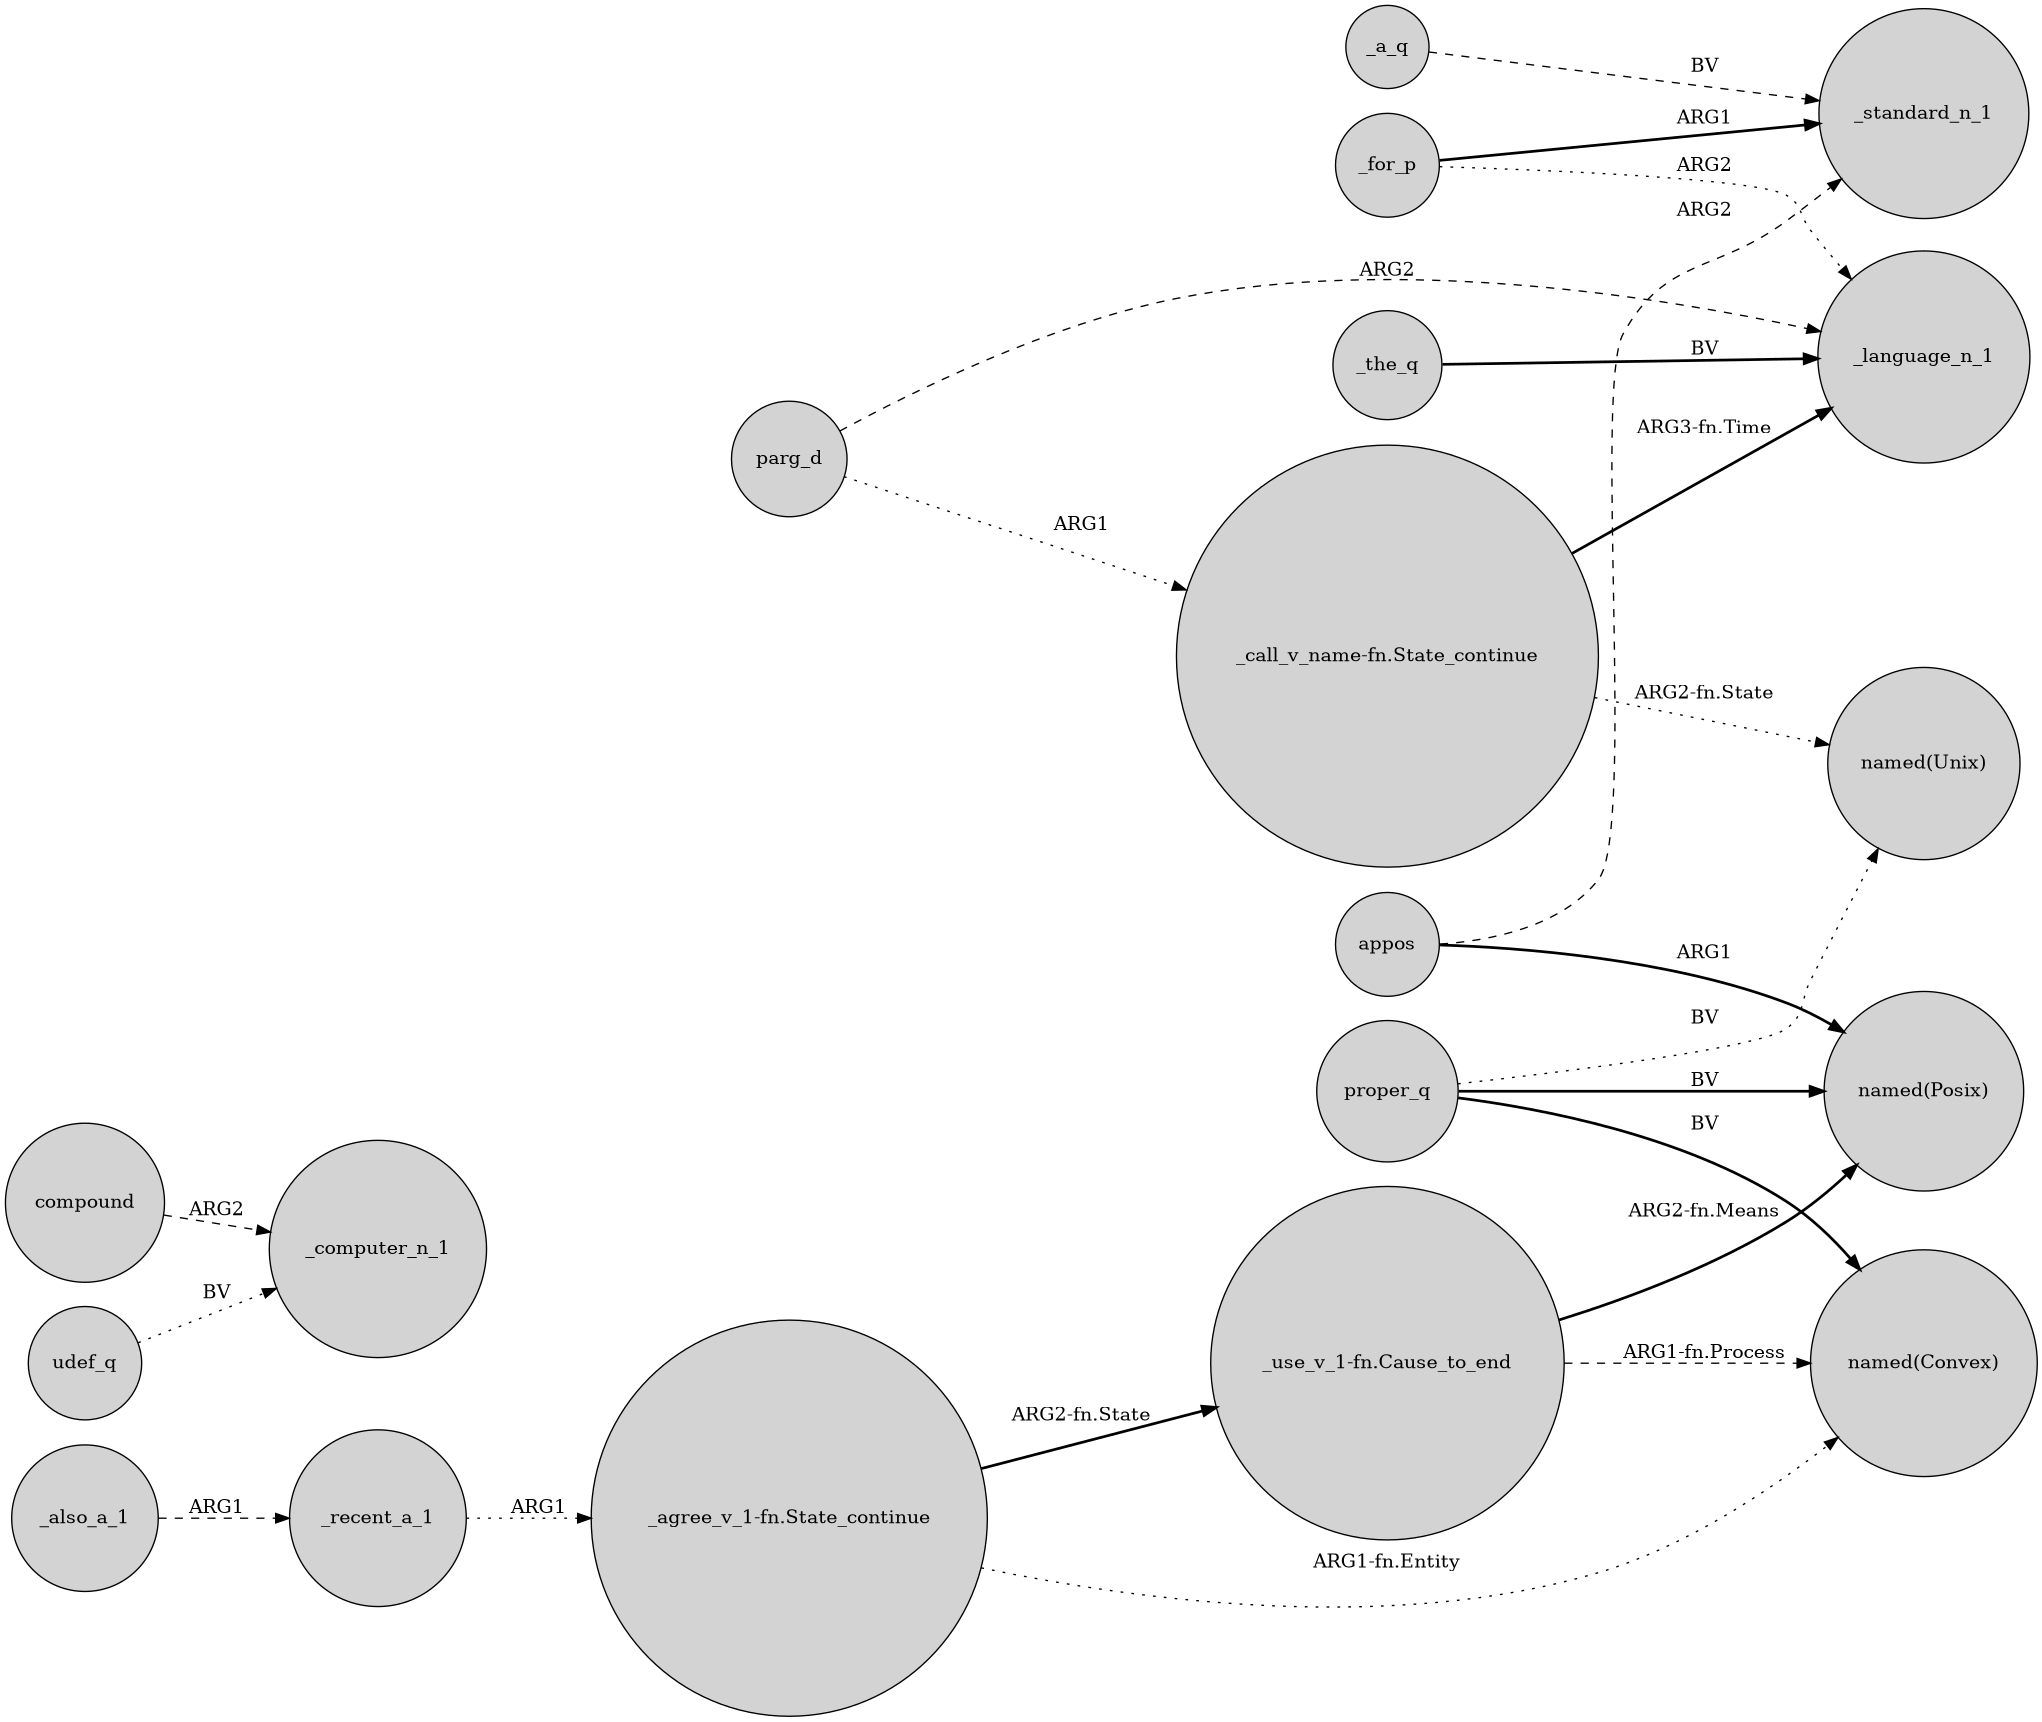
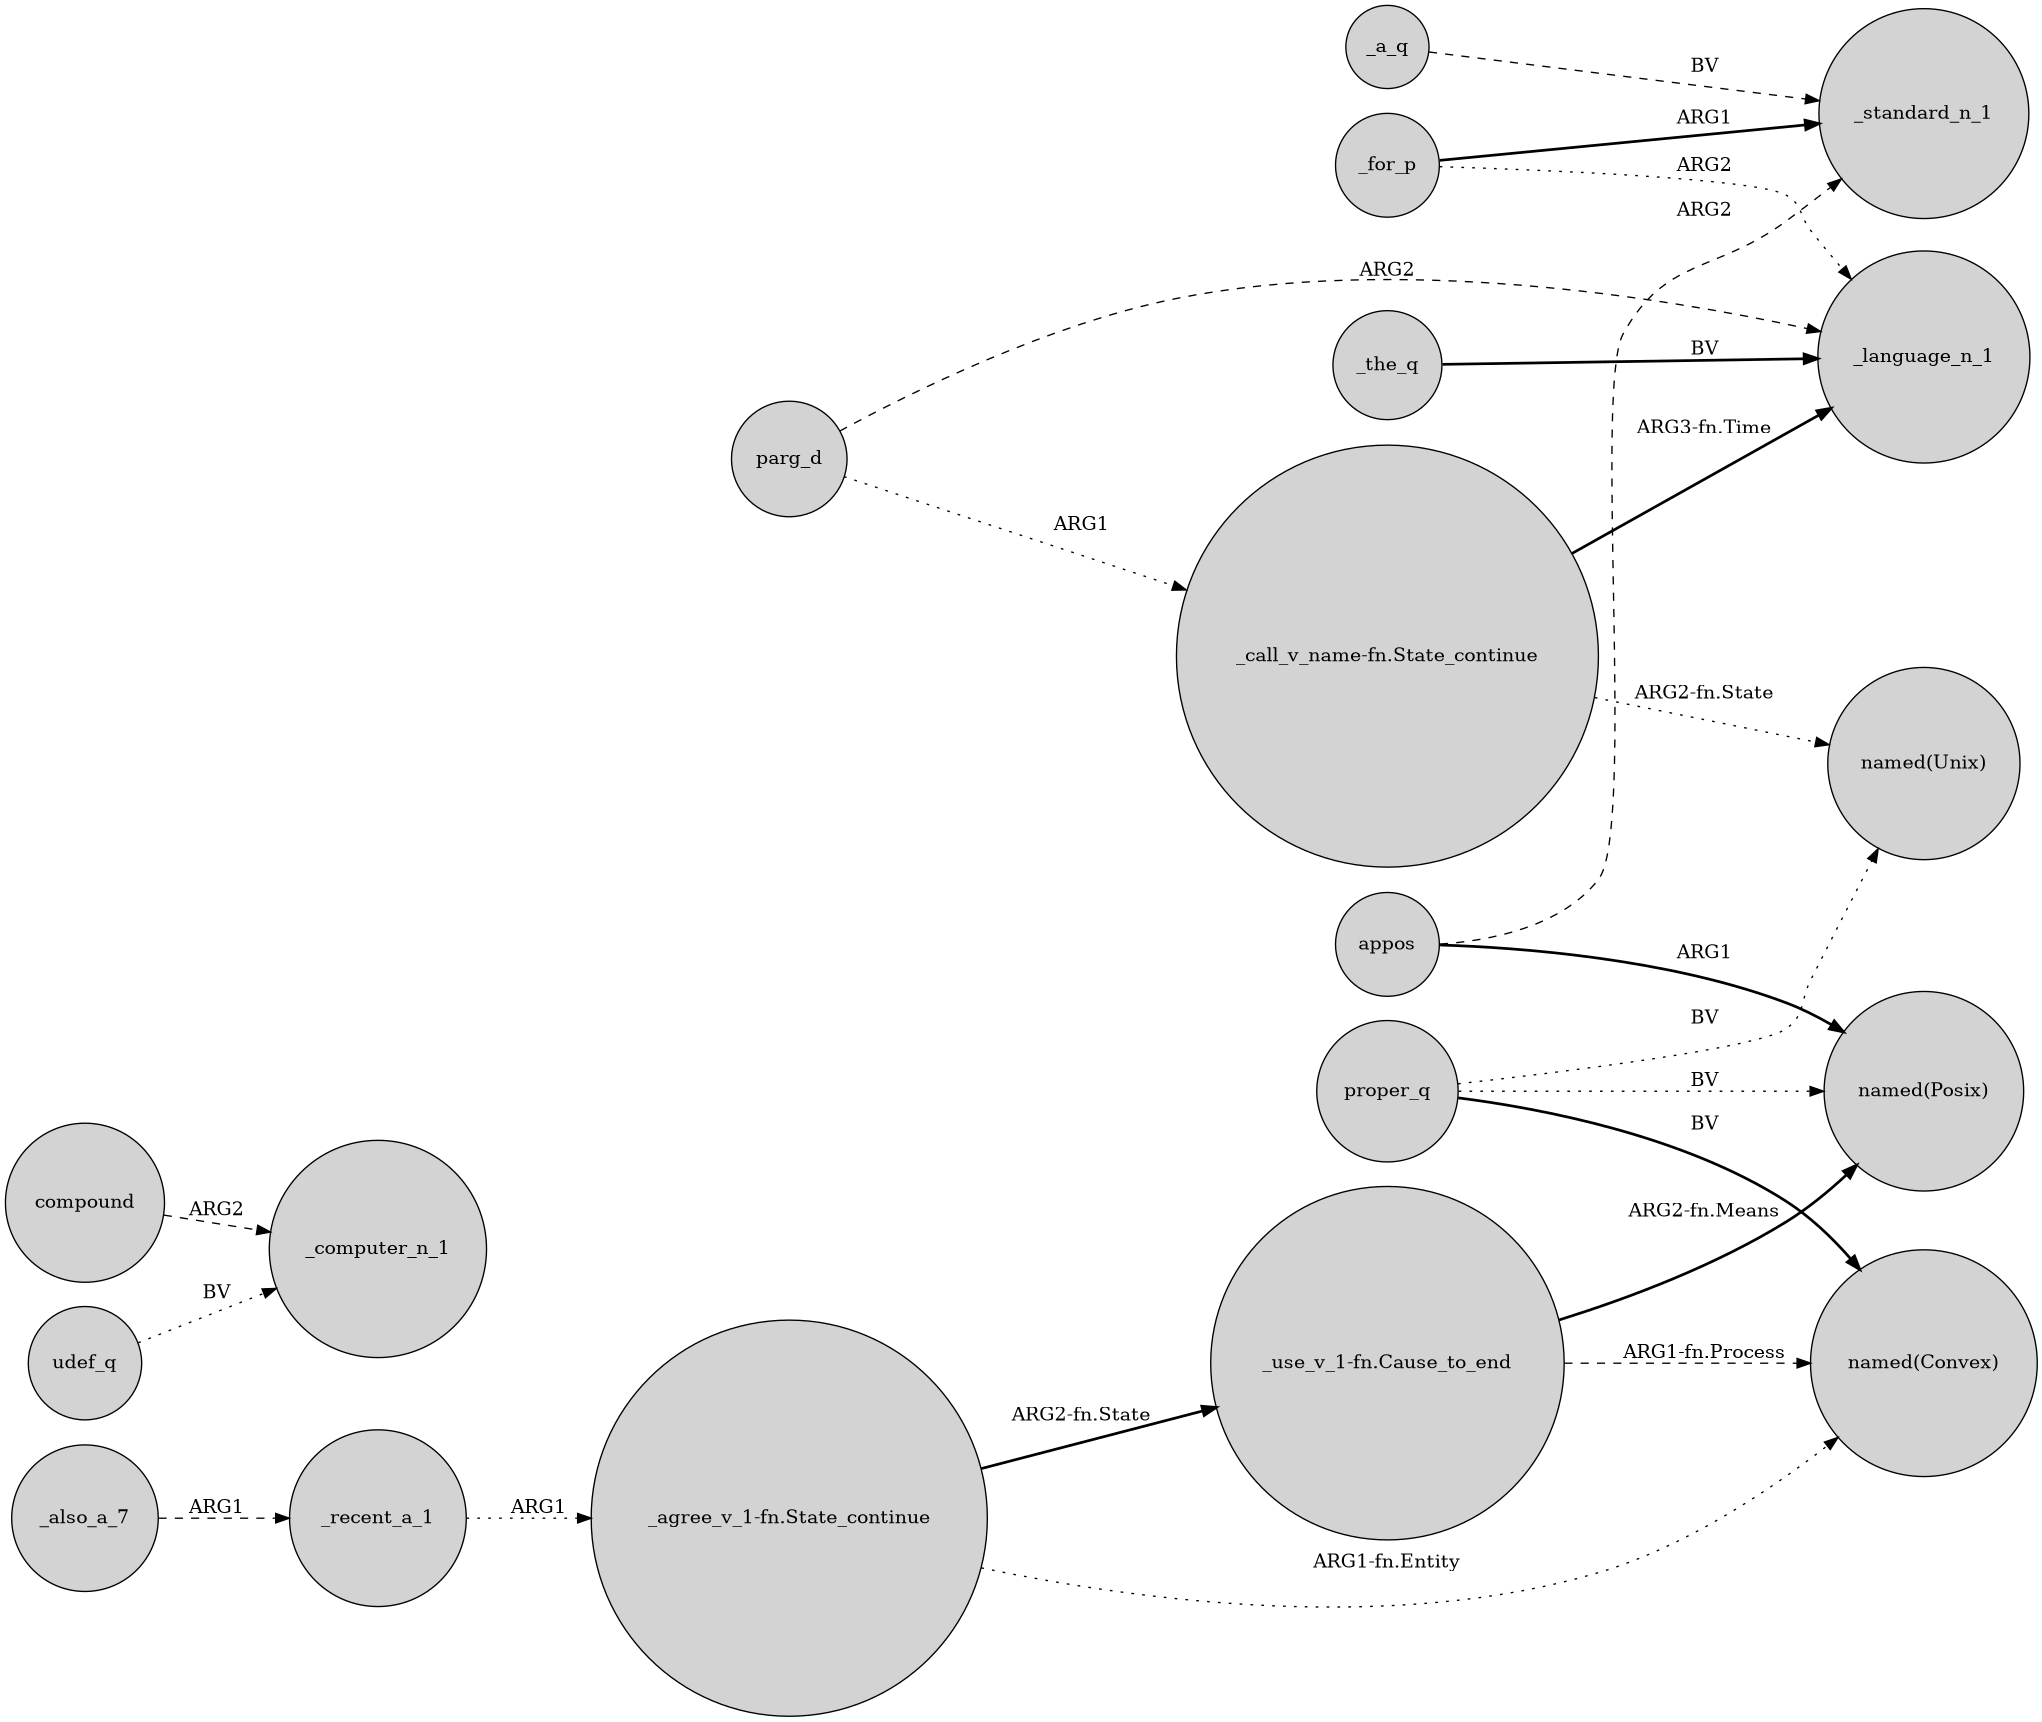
(1634, 1091) -> (1634, 1091)
(85, 1518) -> (85, 1518)
